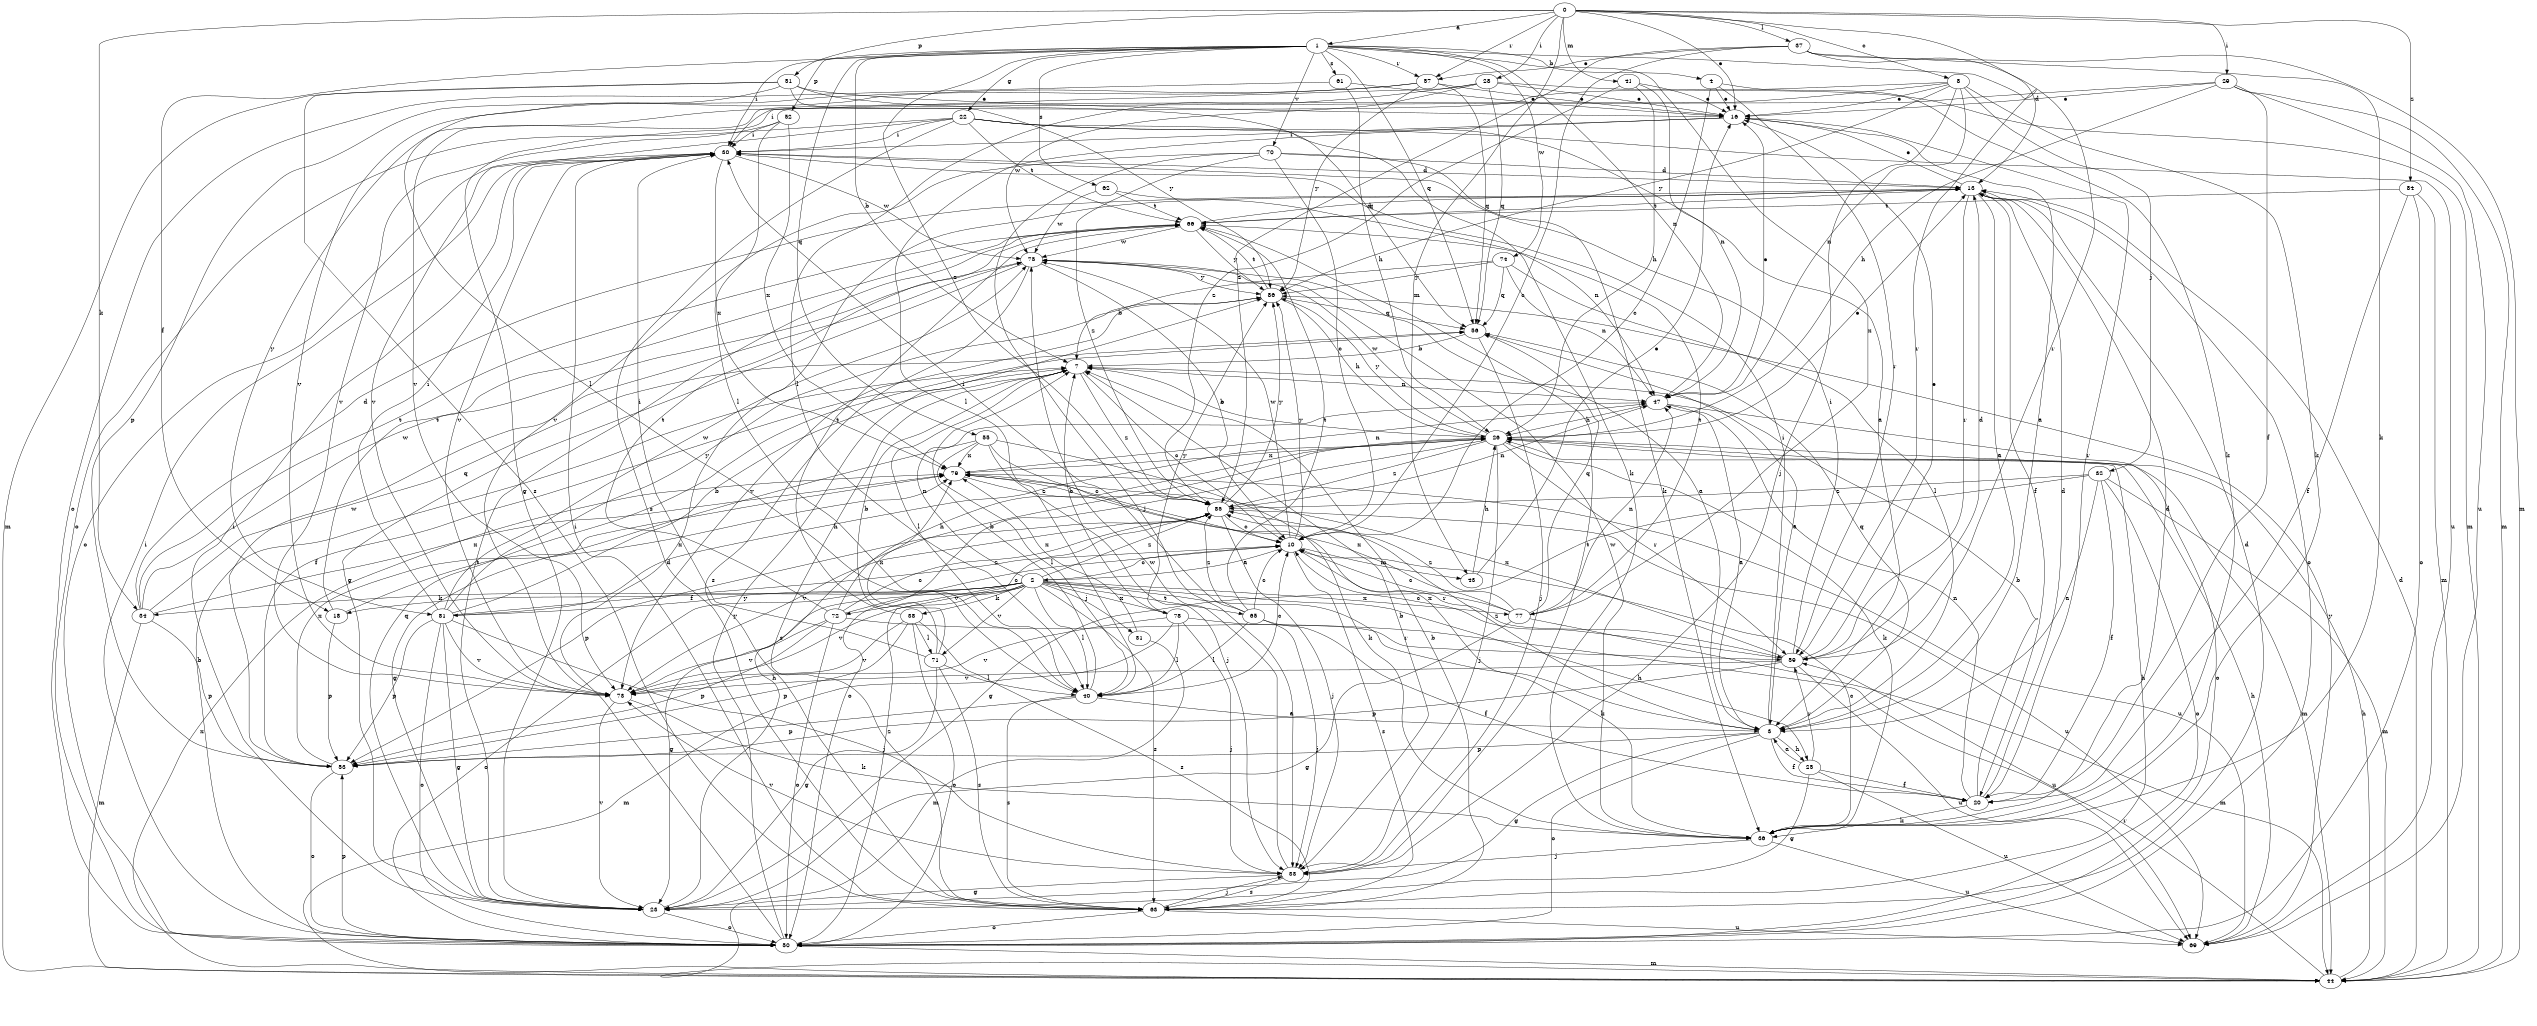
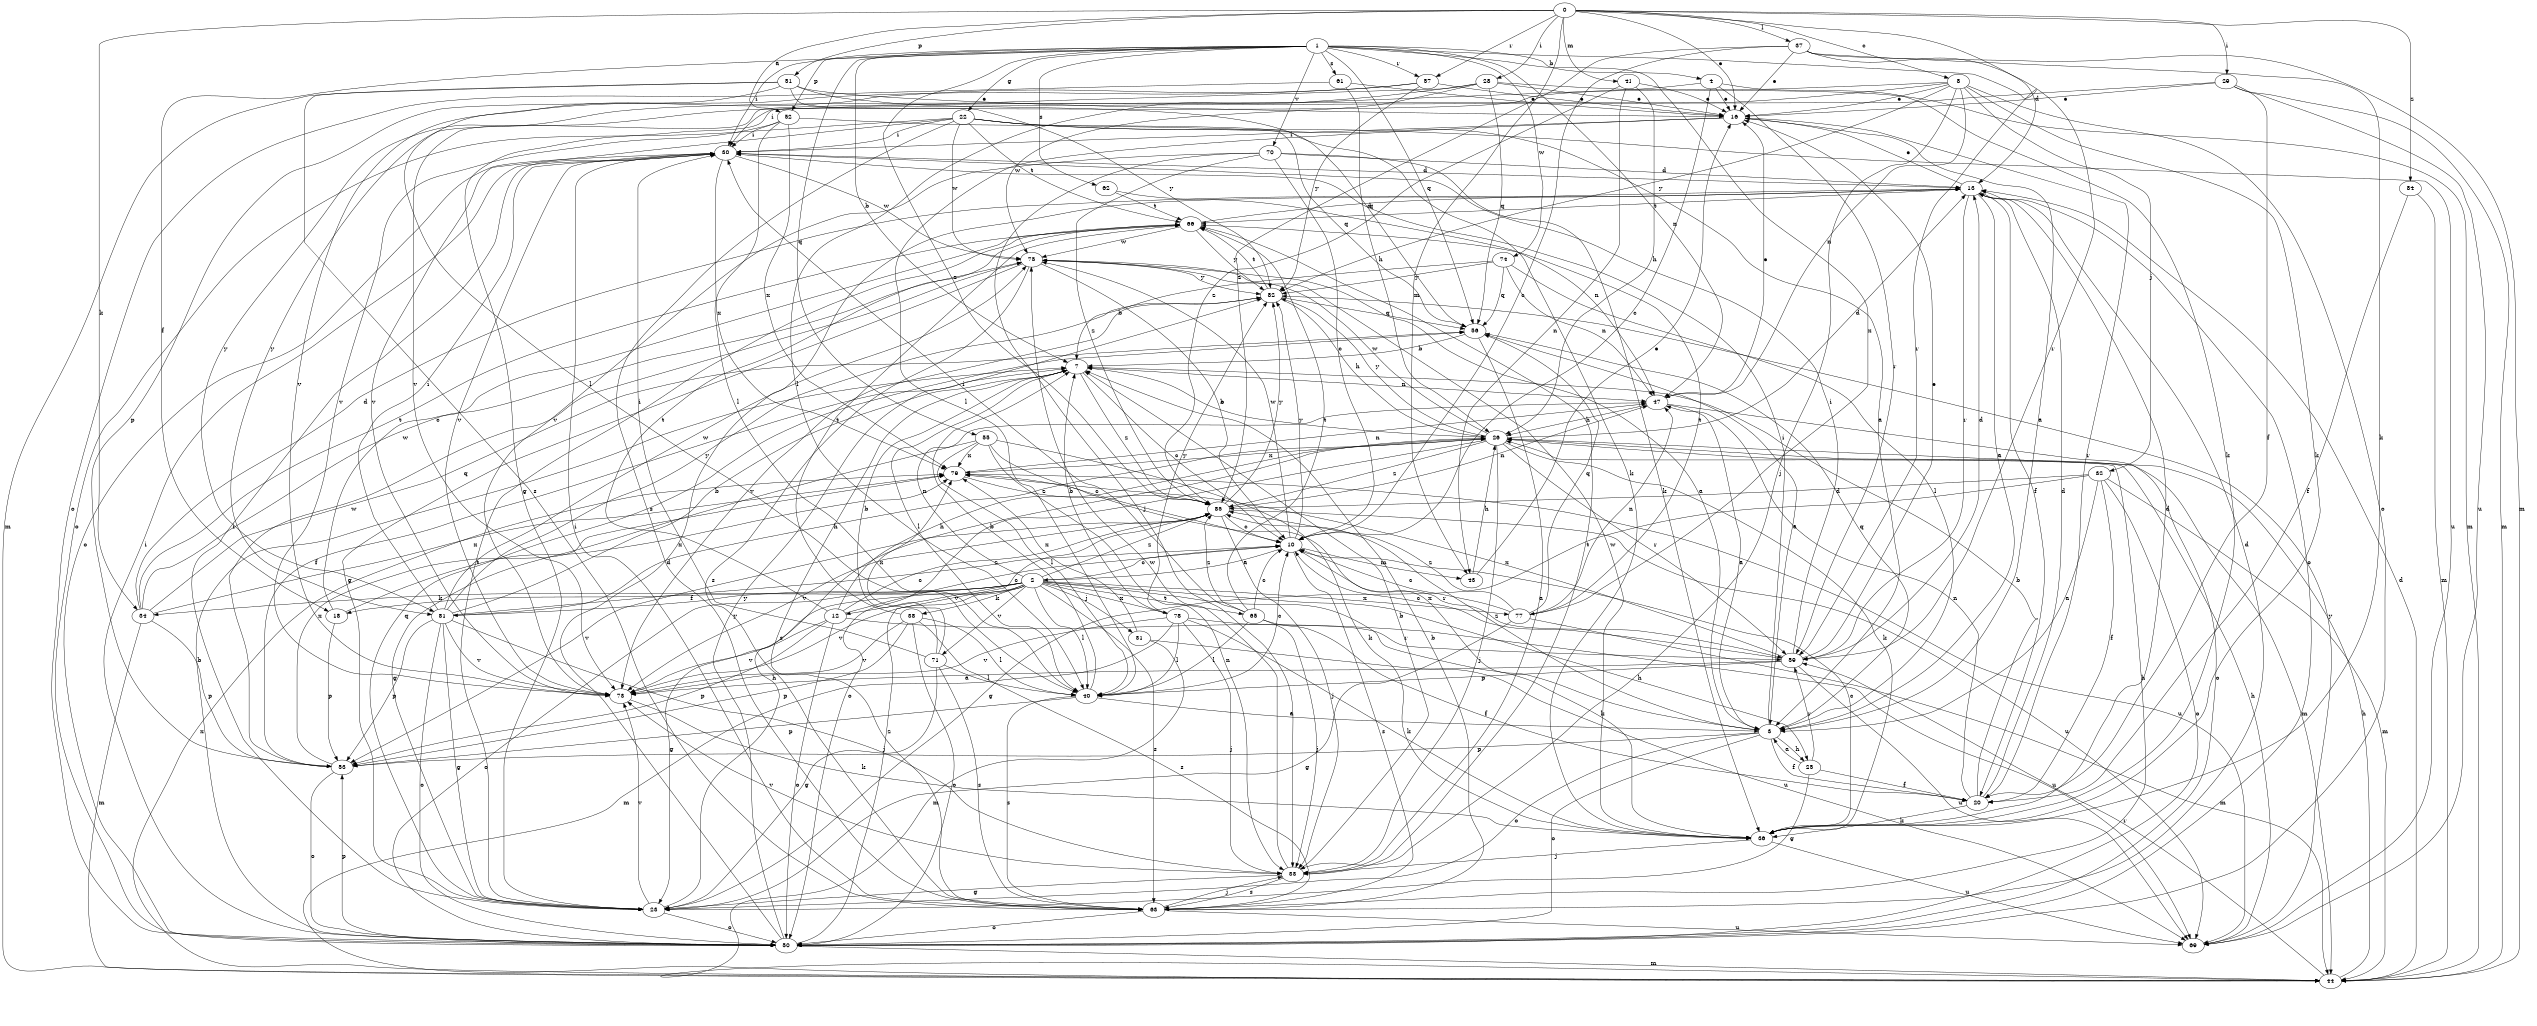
(1443, 28) -> (1080, 20)
(1589, 60) -> (1768, 80)
none -> (659, 108)
(1486, 192) -> (1297, 157)
(1803, 206) -> none
(1063, 210) -> (952, 209)
(1719, 240) -> (1546, 331)
(1854, 262) -> none
(1271, 295) -> (1271, 295)
(1858, 313) -> (1858, 313)
(438, 420) -> (438, 420)
(1838, 491) -> (1838, 491)
(1286, 534) -> none
(1541, 598) -> (1541, 598)
(835, 616) -> (835, 616)
(922, 636) -> (994, 661)
(587, 638) -> (587, 638)
(1228, 660) -> (1228, 660)
(967, 678) -> (967, 678)
(1106, 720) -> (1441, 678)
none -> (1442, 759)
(599, 808) -> (638, 806)
(1516, 821) -> (1516, 821)
(1999, 856) -> (1675, 753)
(1855, 939) -> (2060, 911)
